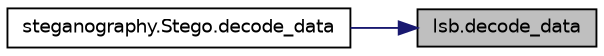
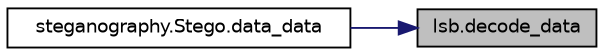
(179, 28) -> (179, 28)
